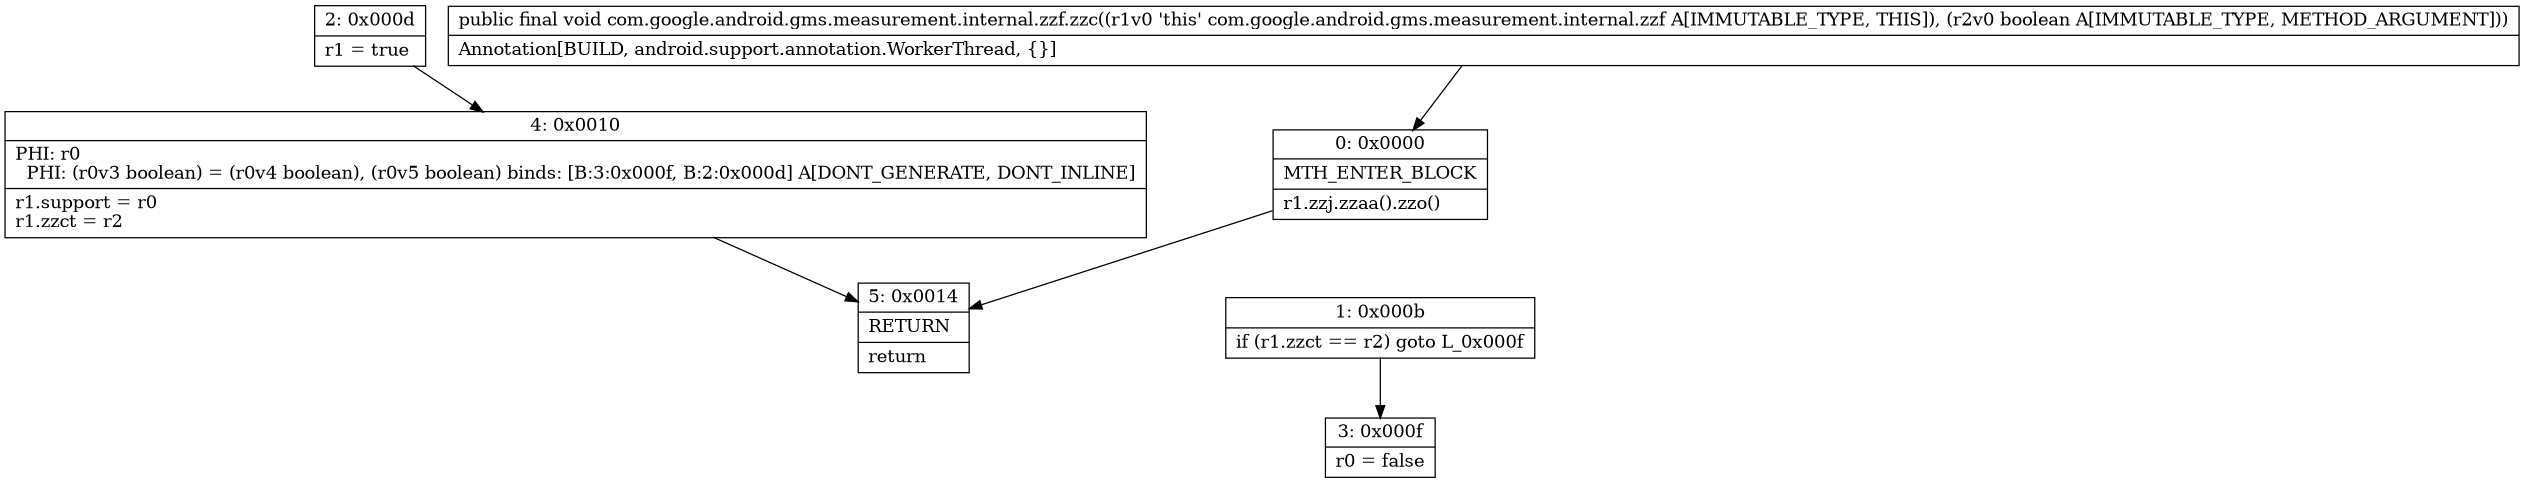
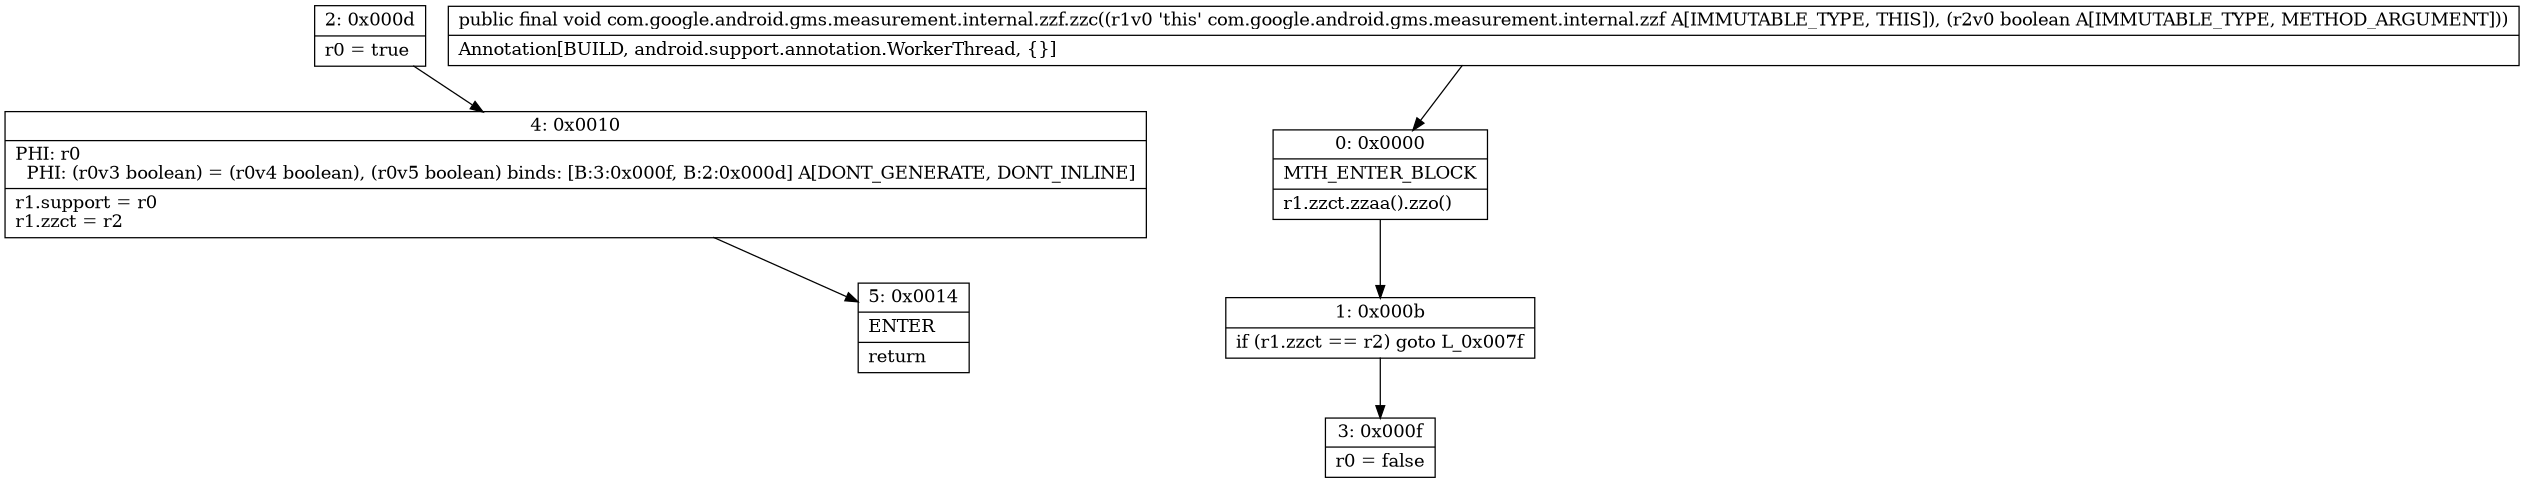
(367, 50) -> (367, 50)
(1362, 204) -> (1368, 204)
(1127, 258) -> (1380, 252)
(909, 327) -> (902, 327)
(1380, 342) -> (1380, 342)
